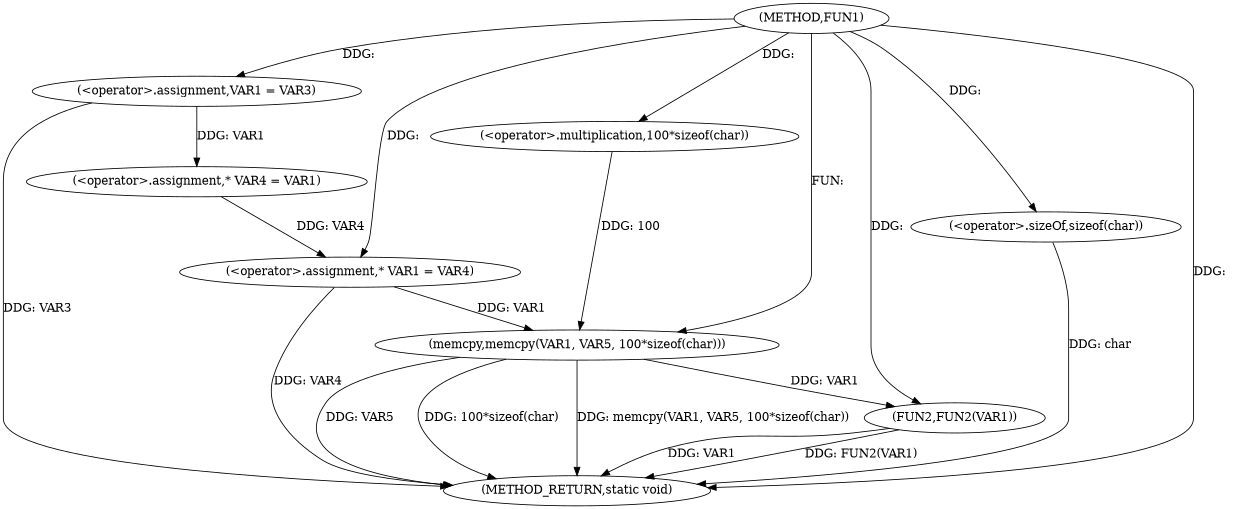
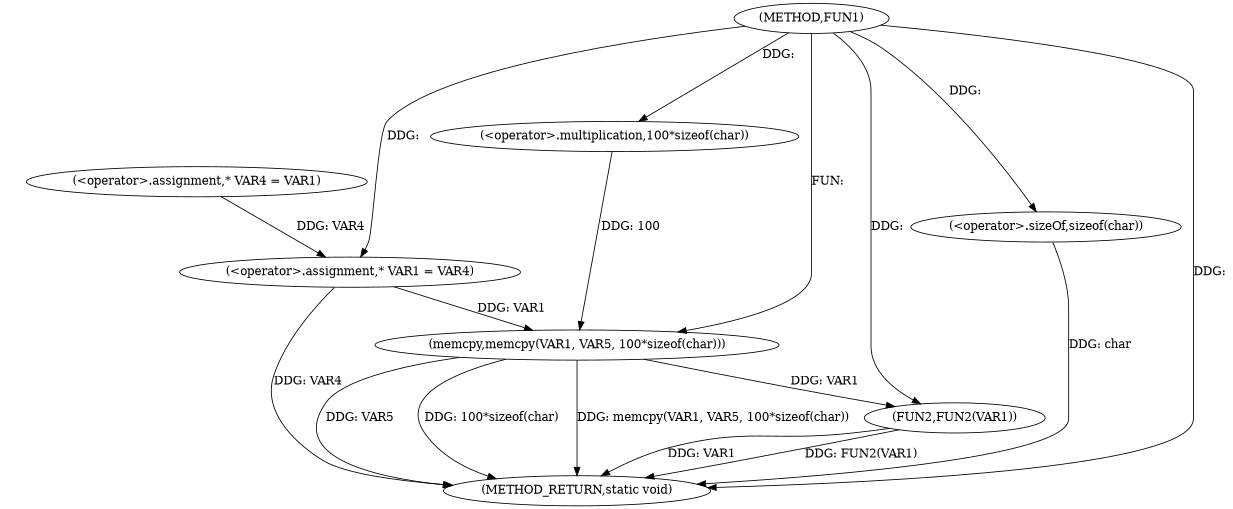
(197, 91) -> none
